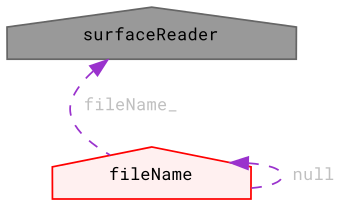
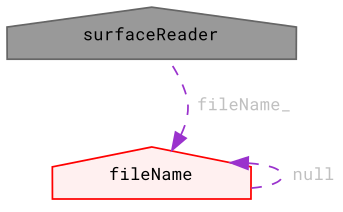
(72, 118) -> (186, 96)
